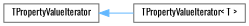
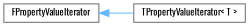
(51, 13) -> (51, 13)
